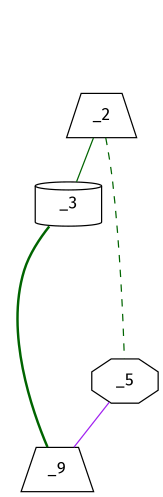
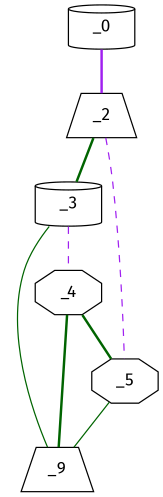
none -> (102, 27)
(85, 160) -> (85, 160)
(119, 248) -> (119, 248)
none -> (68, 293)
(18, 335) -> (18, 335)
(92, 425) -> (92, 425)
